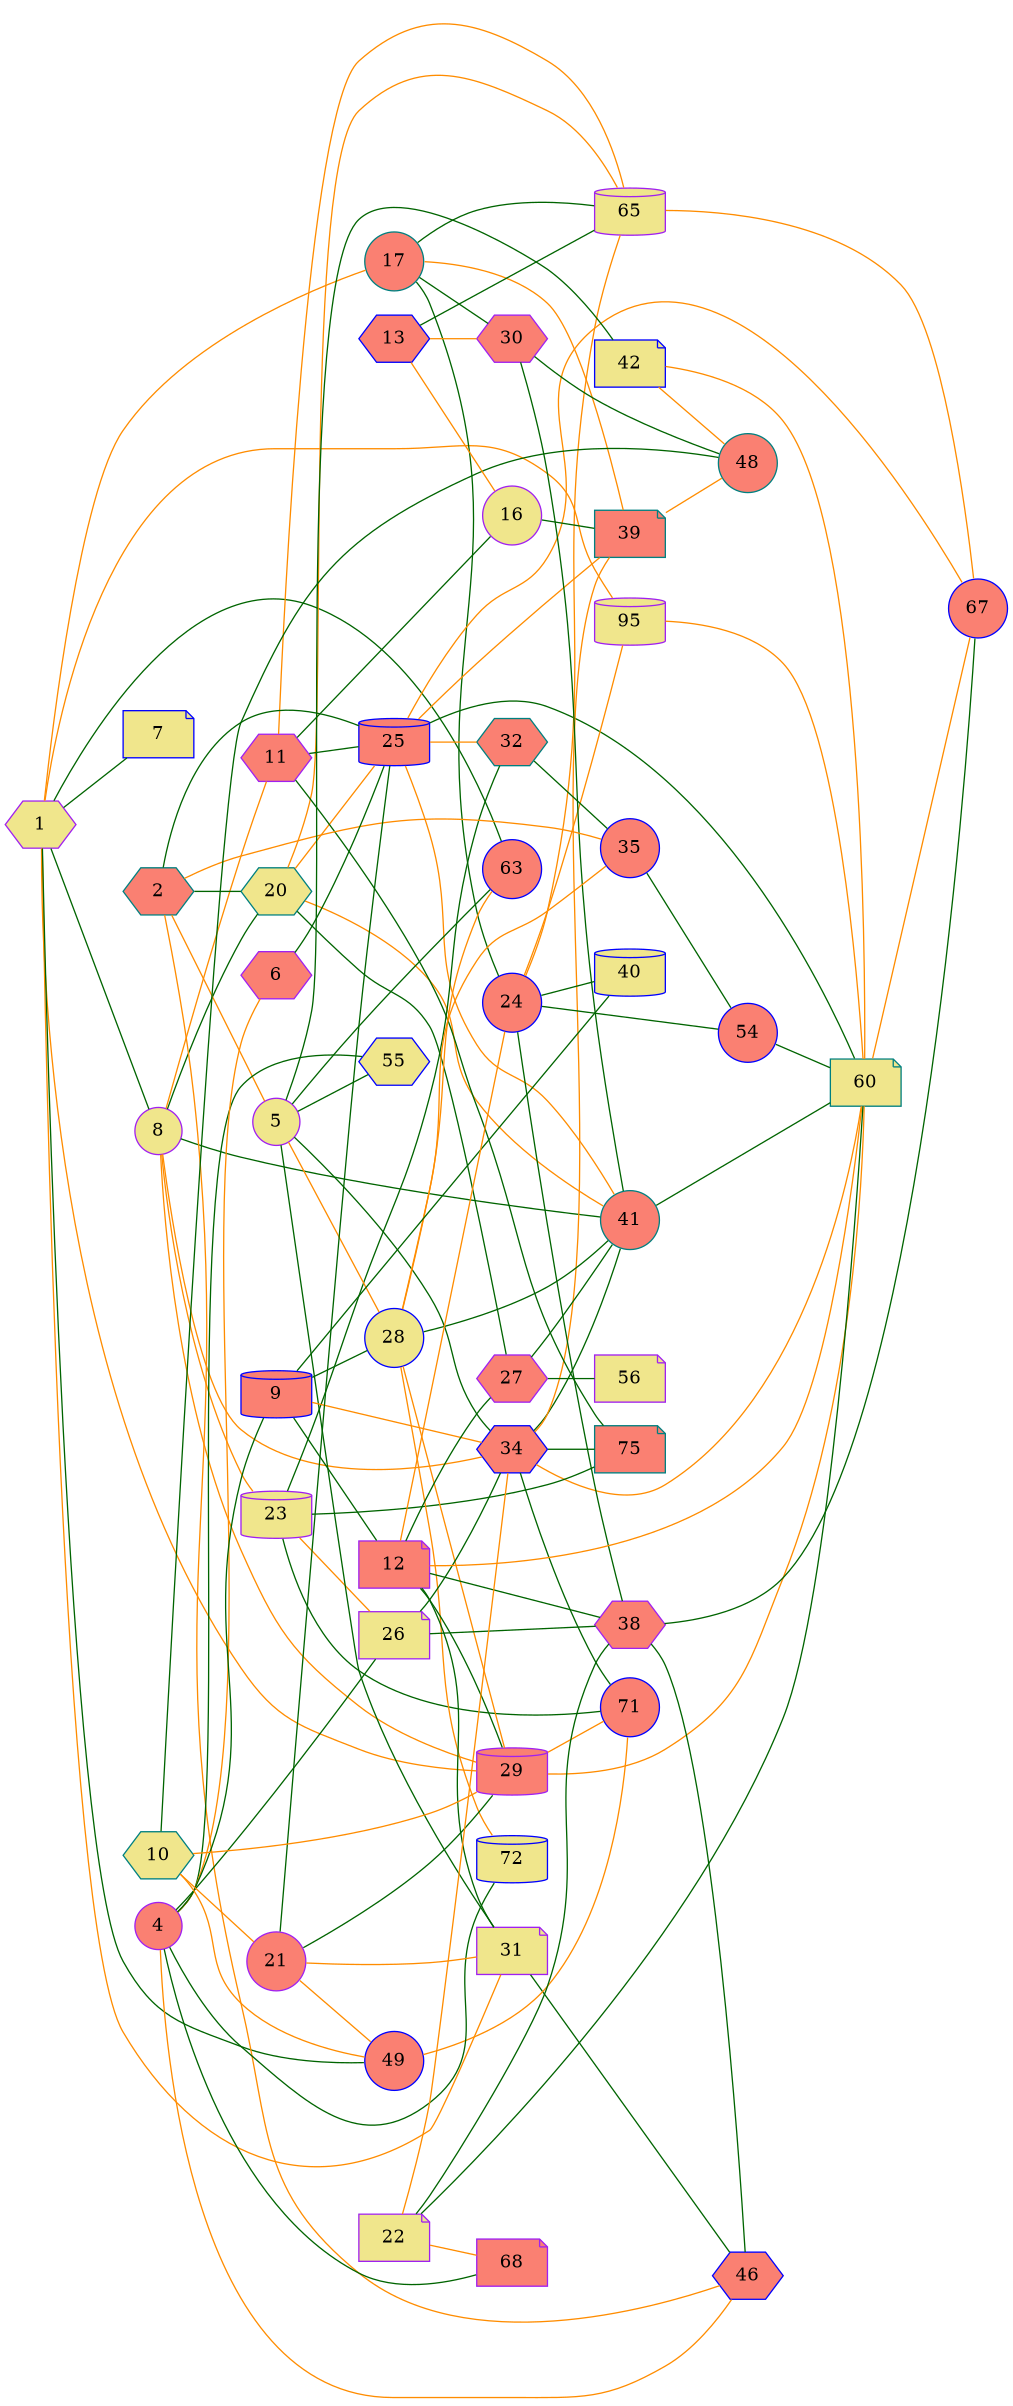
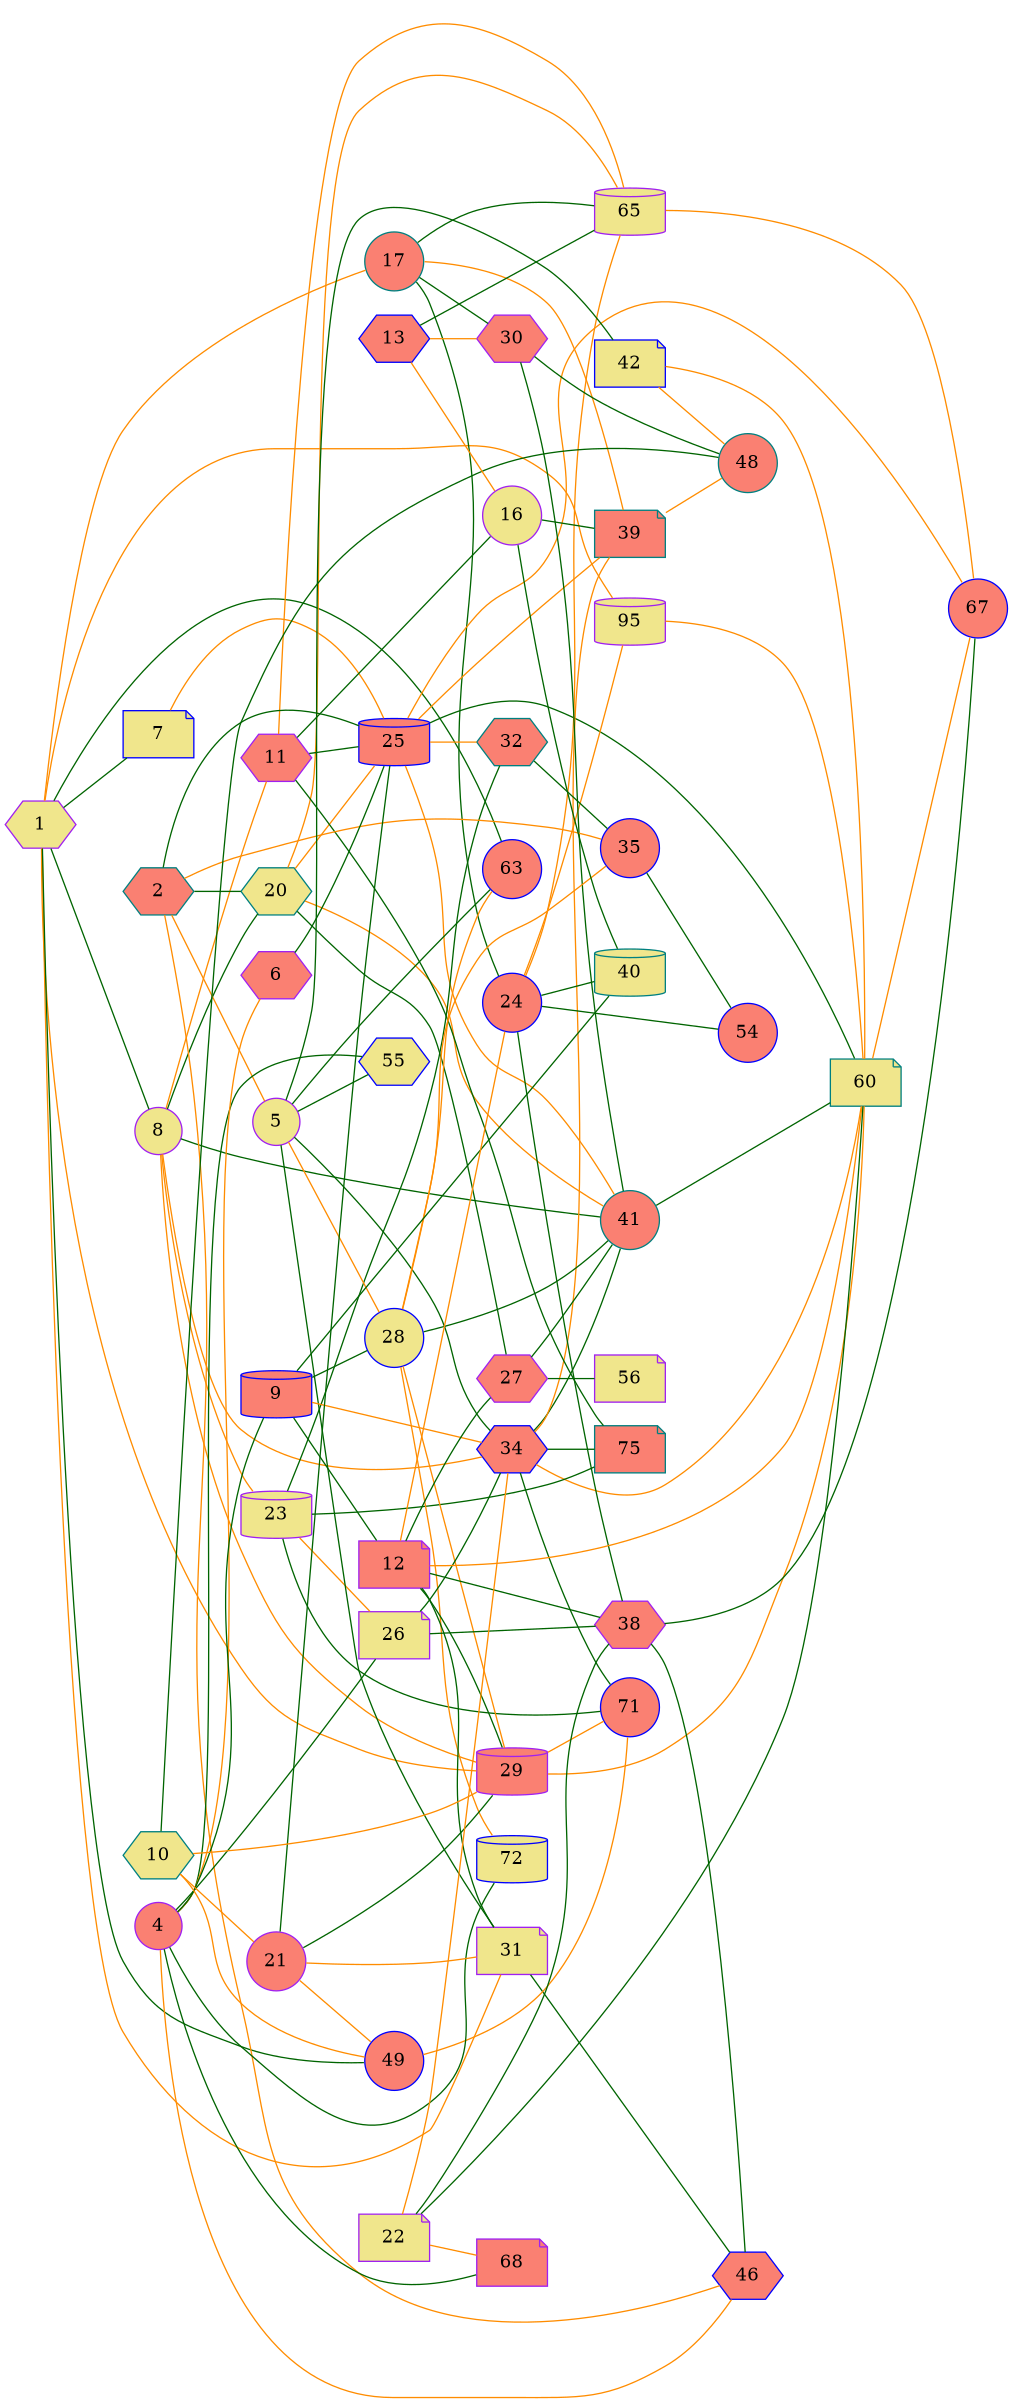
none -> (273, 619)
none -> (558, 750)
(630, 973) -> (630, 973)
(803, 1056) -> none
